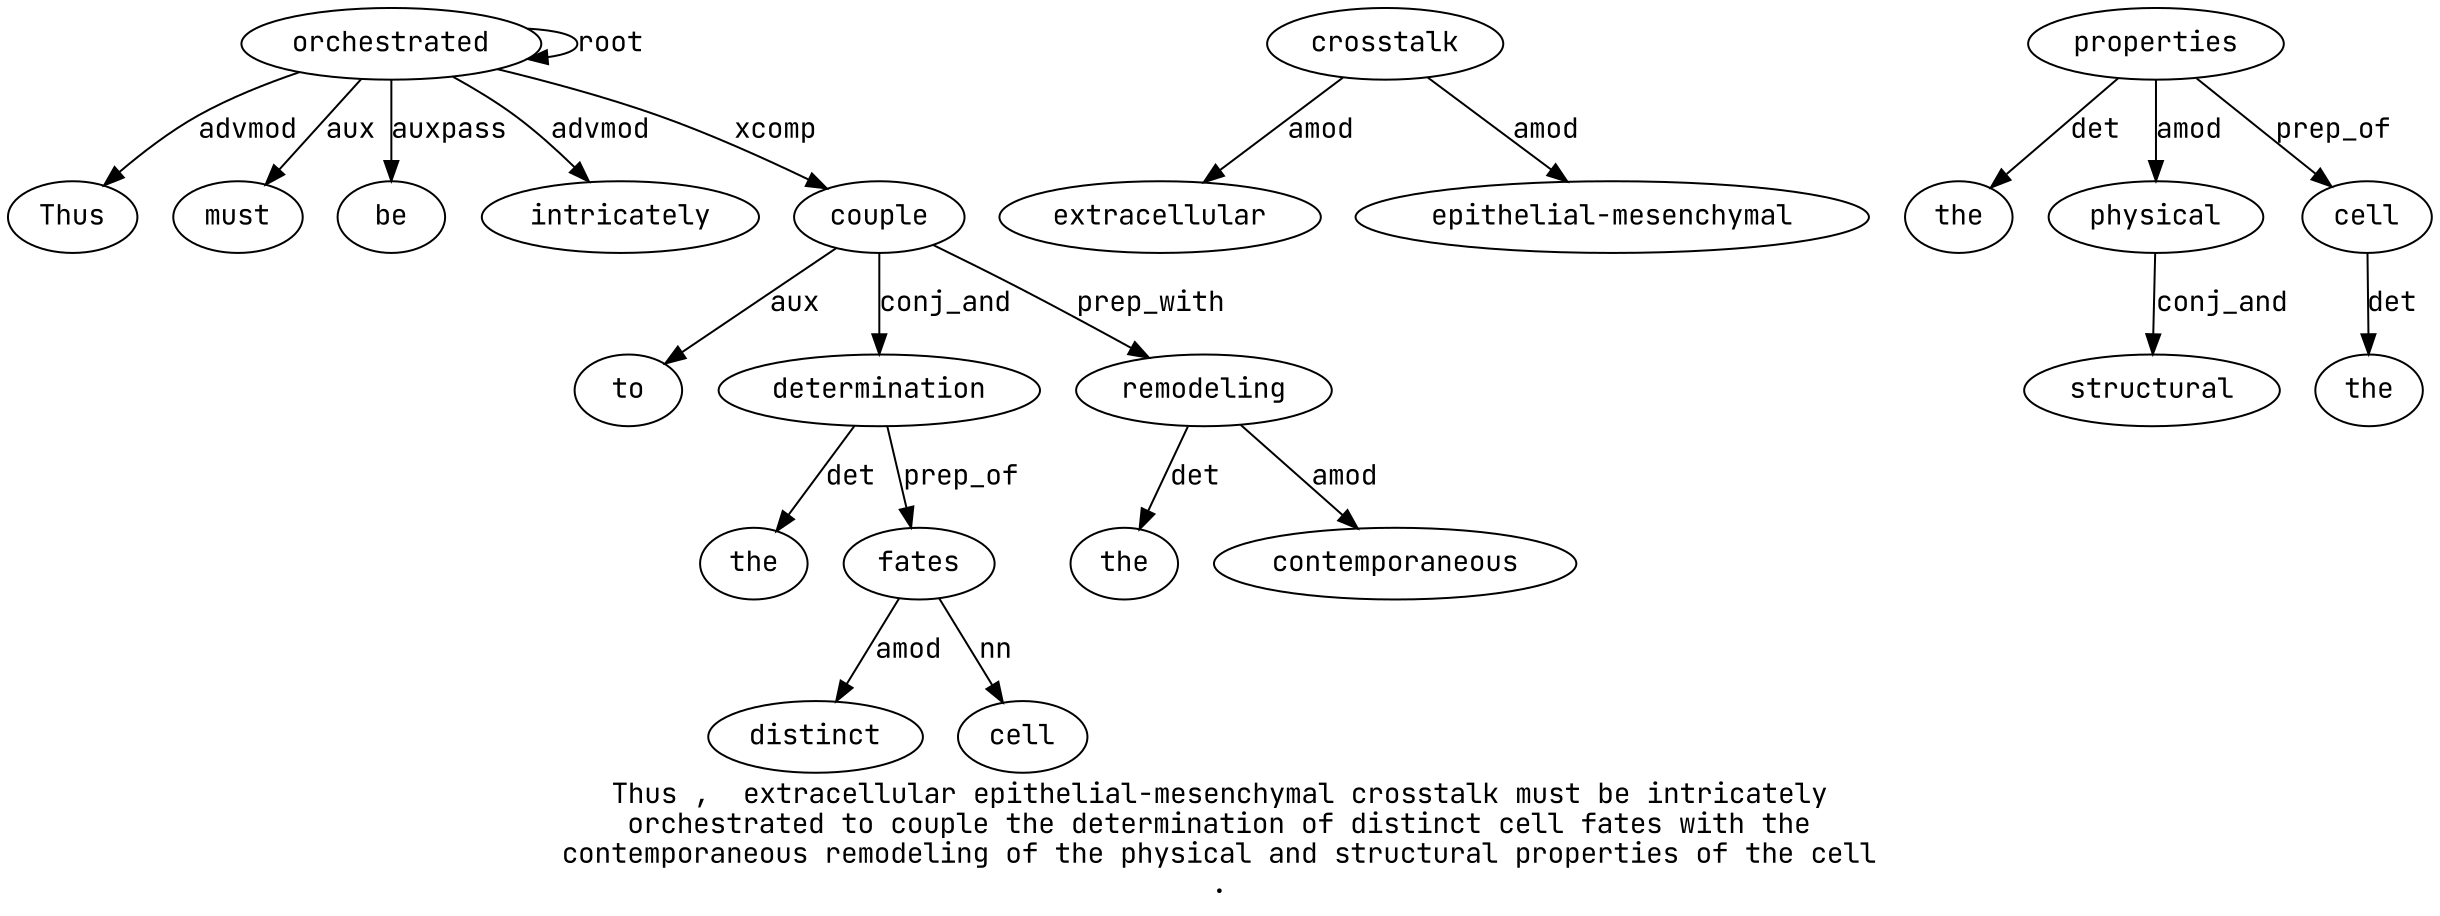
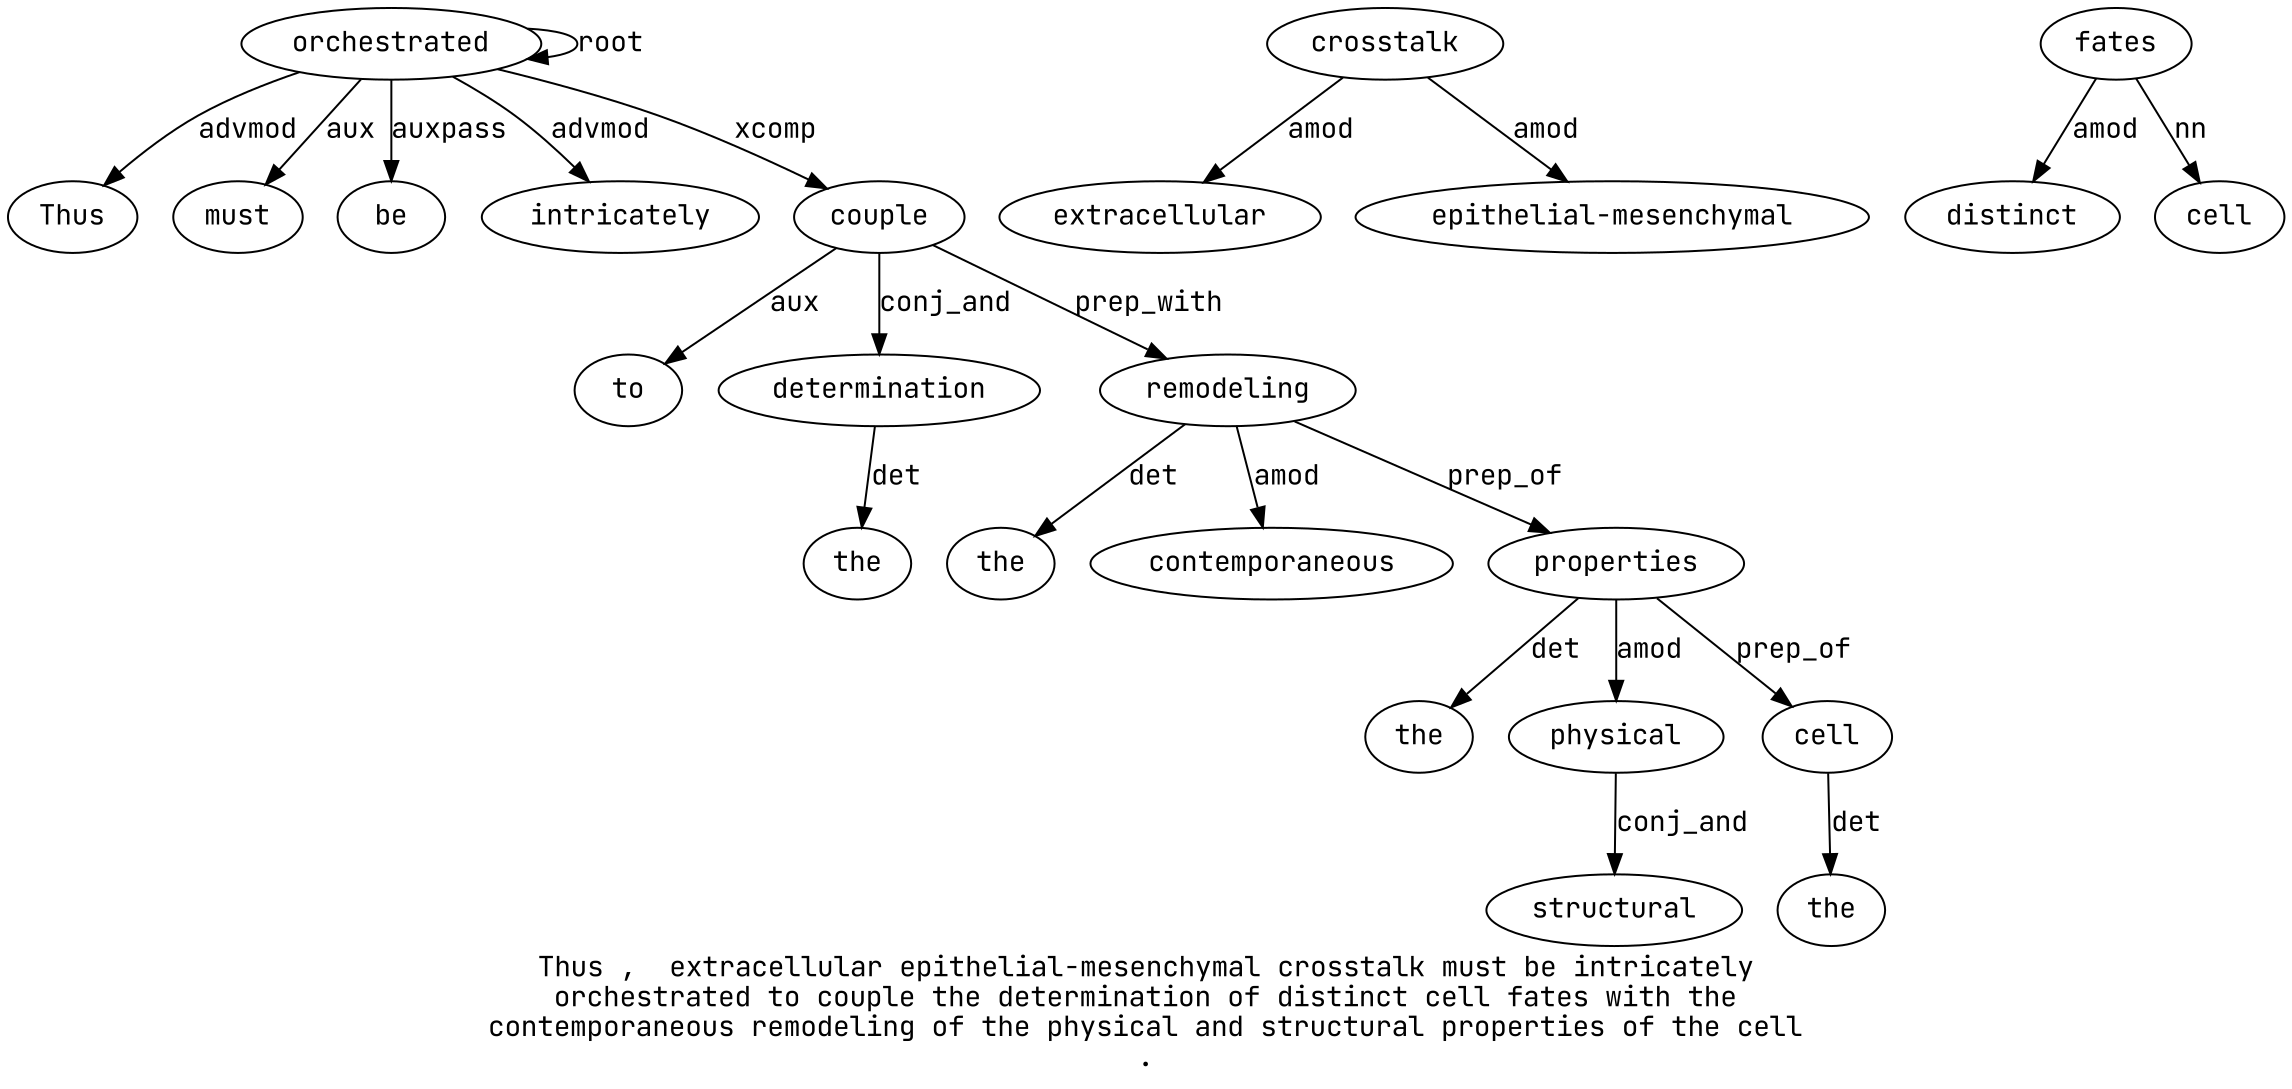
(897, 467) -> none
none -> (1413, 473)
